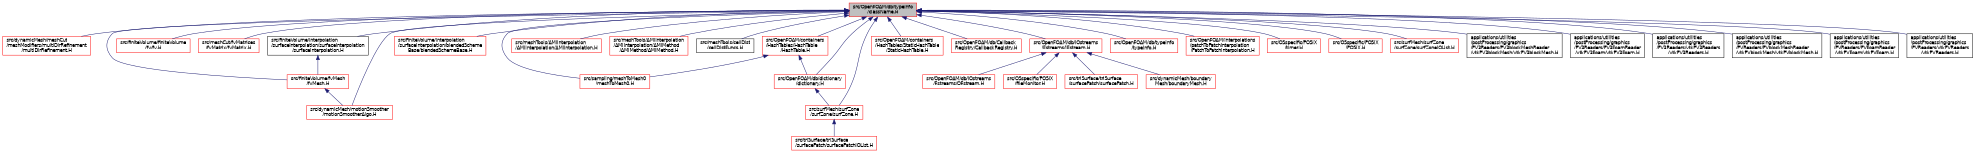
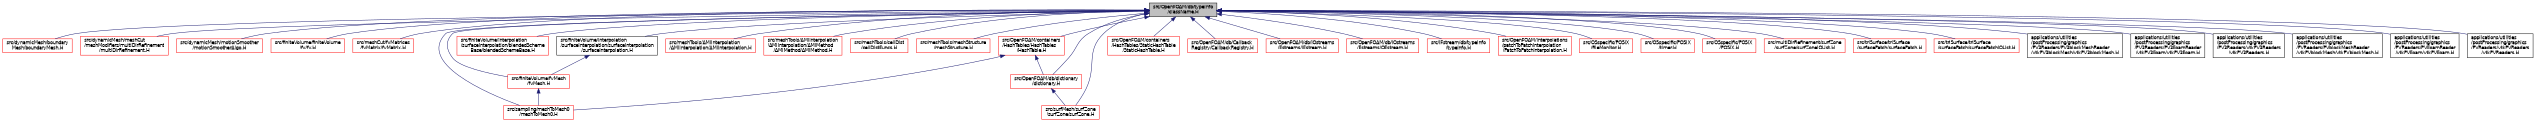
(883, 10) -> (1183, 10)
(725, 46) -> (879, 46)
(795, 46) -> (1031, 46)
none -> (953, 46)
(1144, 46) -> (1458, 46)
(1424, 46) -> (1805, 46)
(1010, 64) -> (1293, 24)
(1126, 64) -> (408, 19)
(1046, 65) -> (1435, 19)
(1085, 65) -> (1547, 15)
(335, 99) -> (539, 99)
(834, 130) -> (1589, 15)
